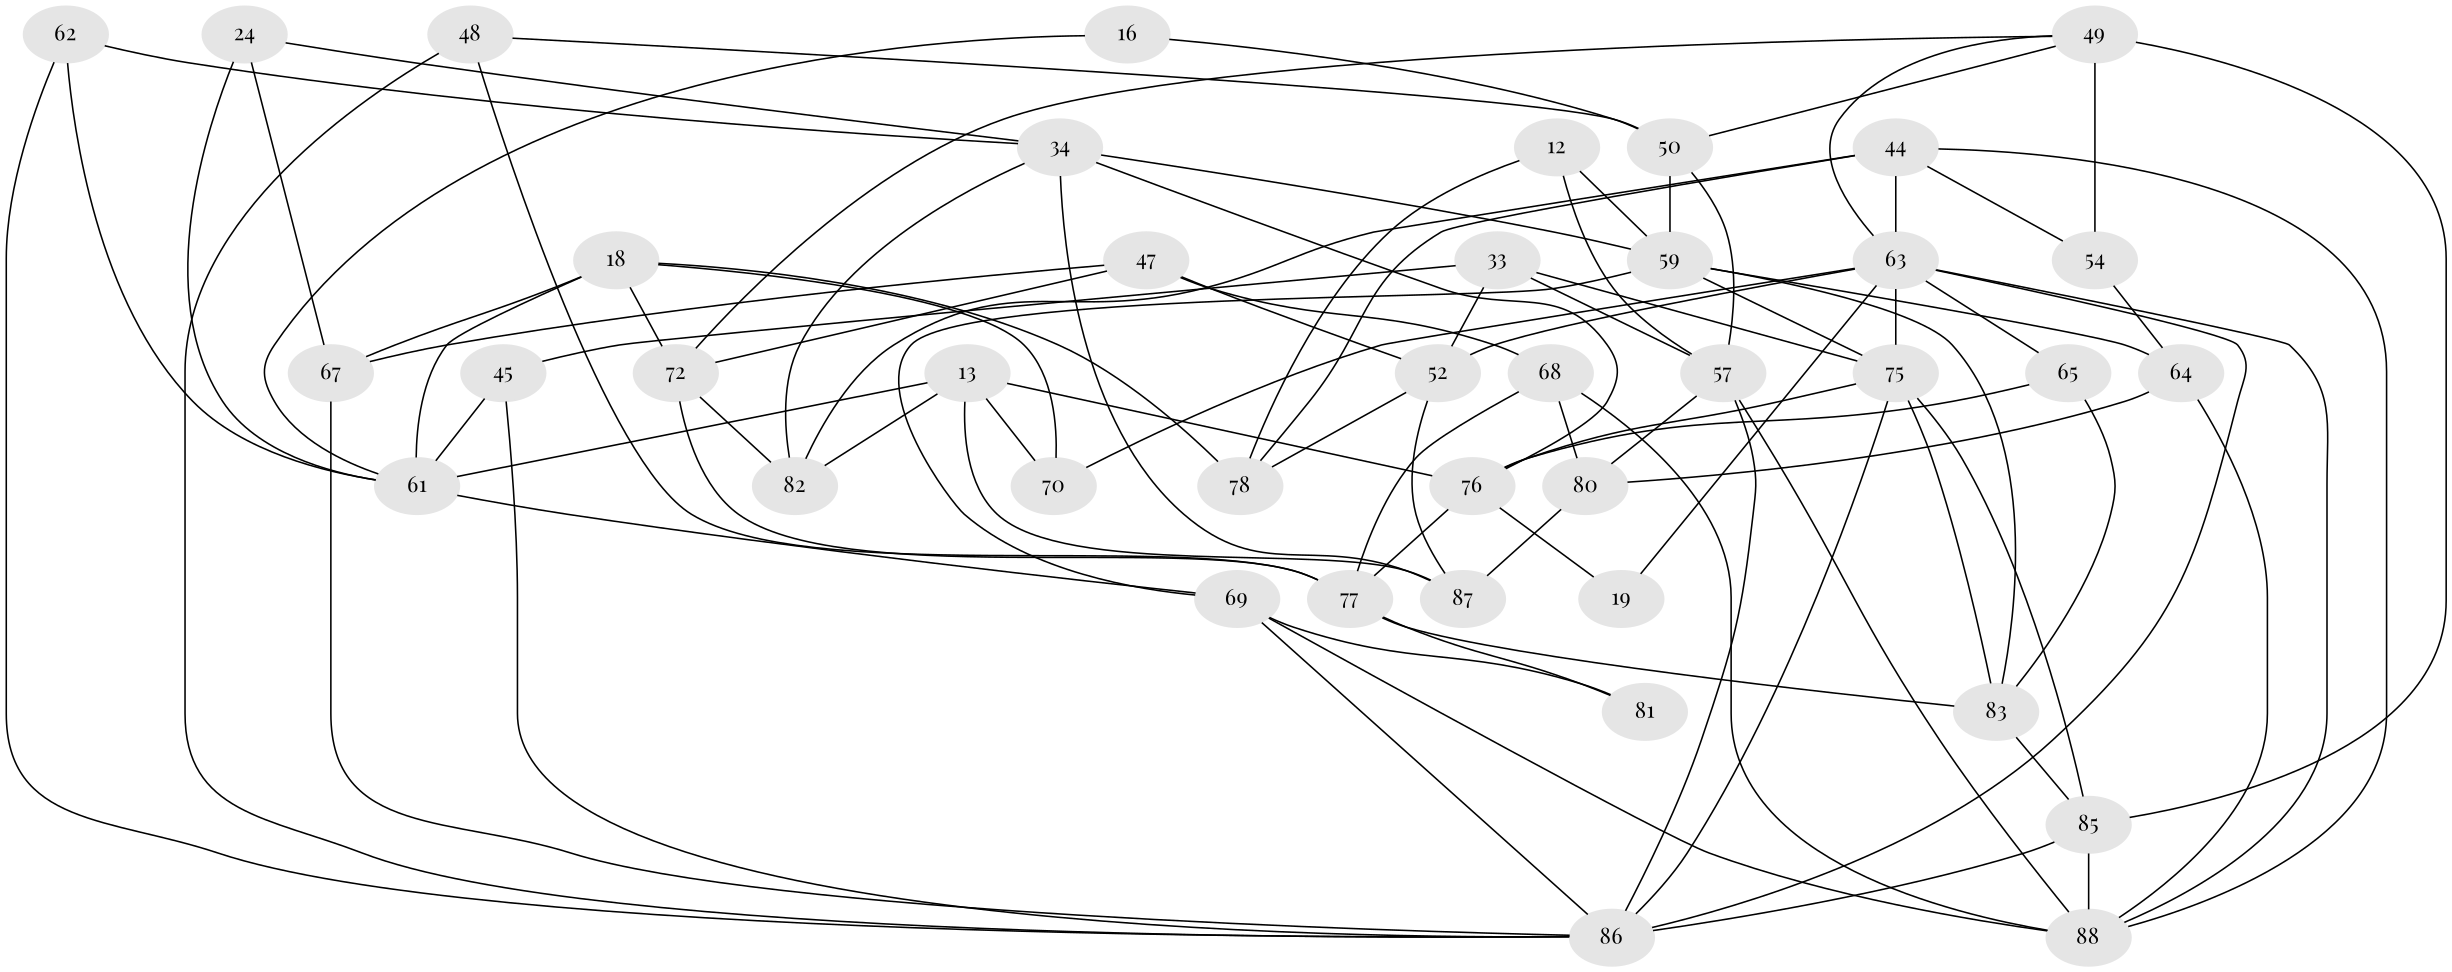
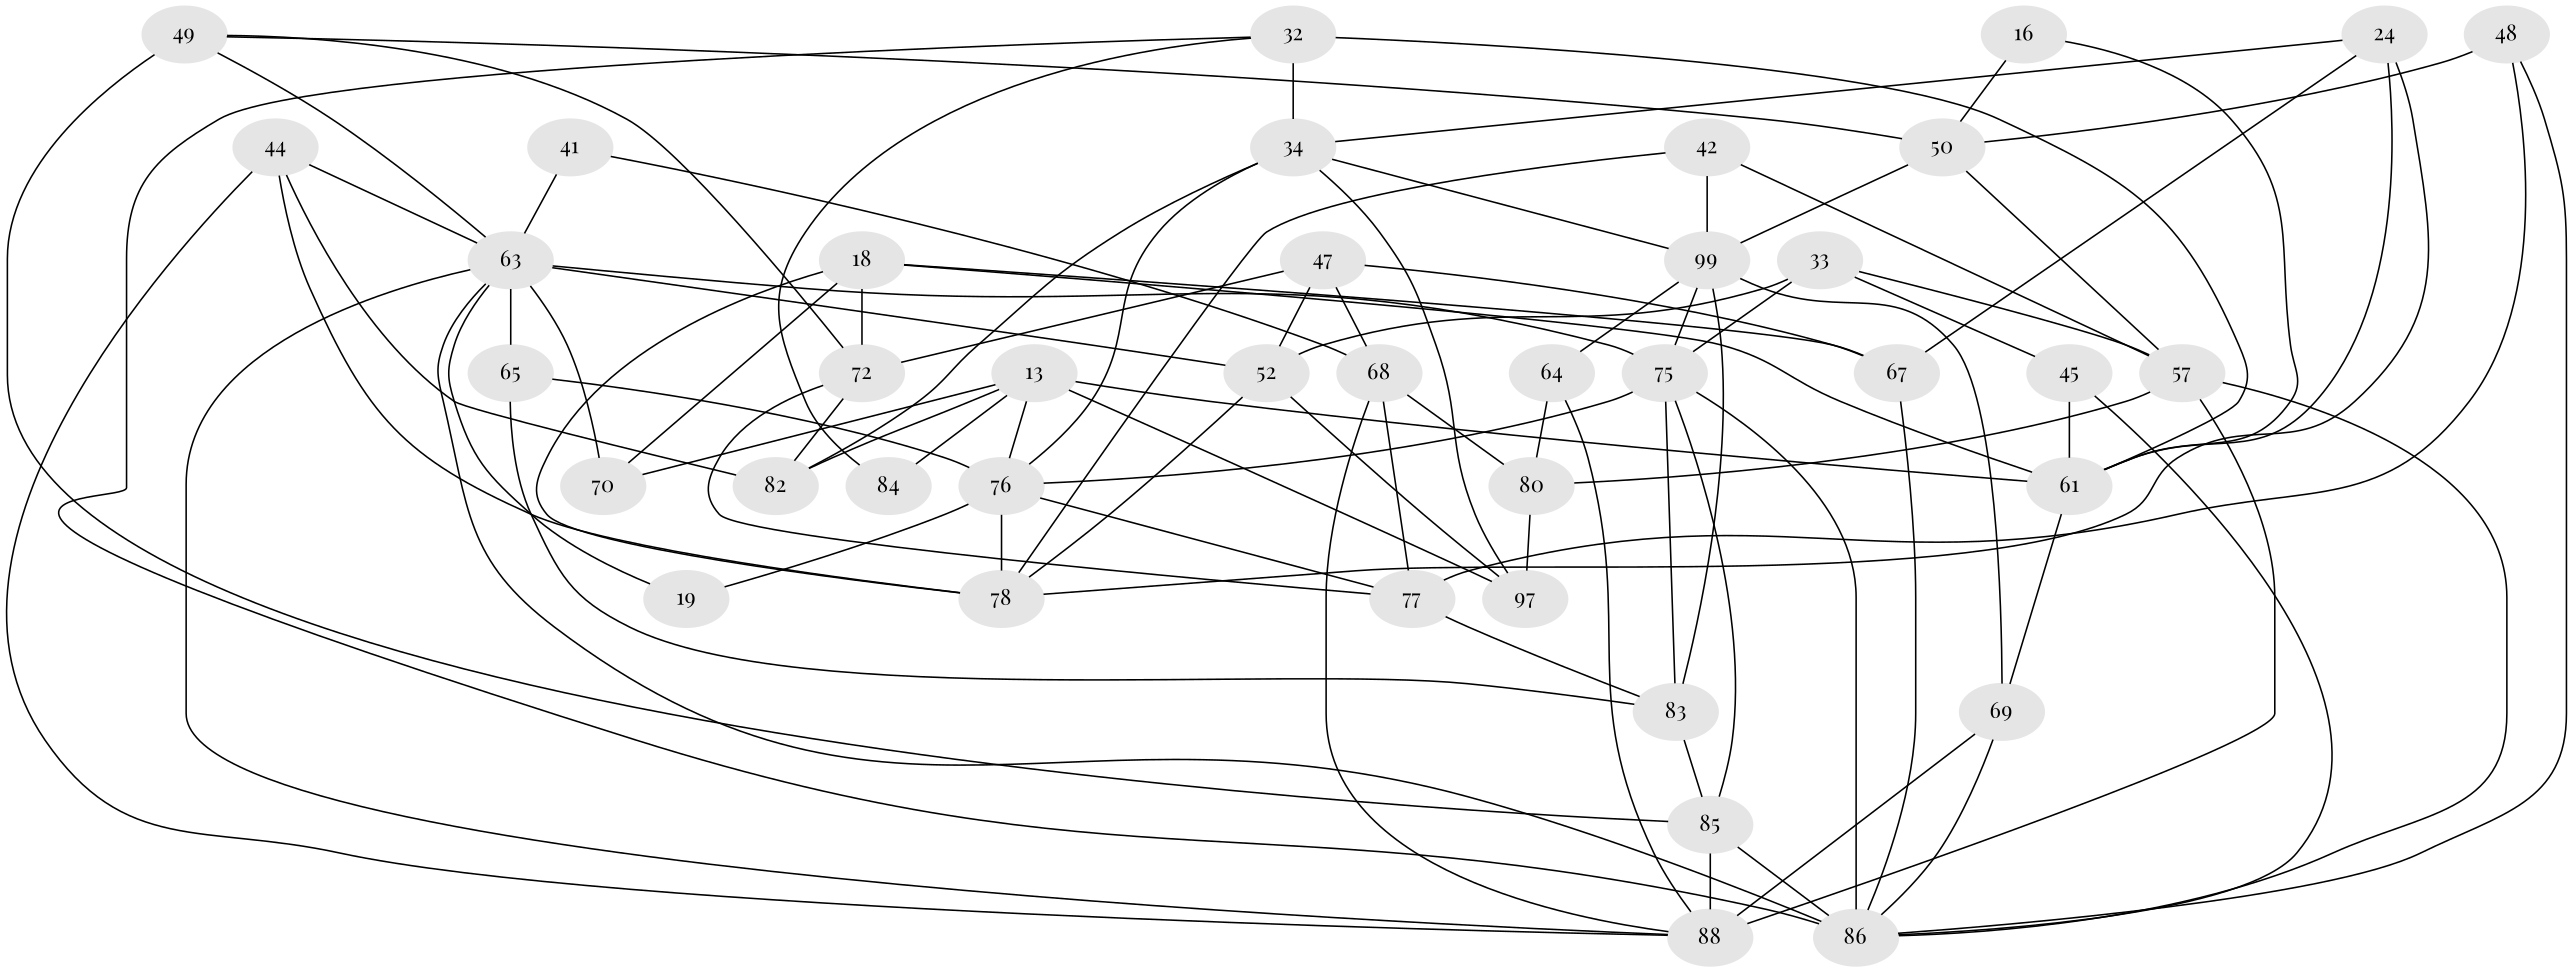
(66, 34) -> (1293, 34)
none -> (570, 147)
(1557, 147) -> (1707, 147)
(1670, 260) -> (1707, 260)
(2095, 260) -> none
none -> (889, 486)
none -> (1002, 543)
none -> (1903, 558)
(1463, 599) -> (1525, 599)
(1645, 712) -> none
